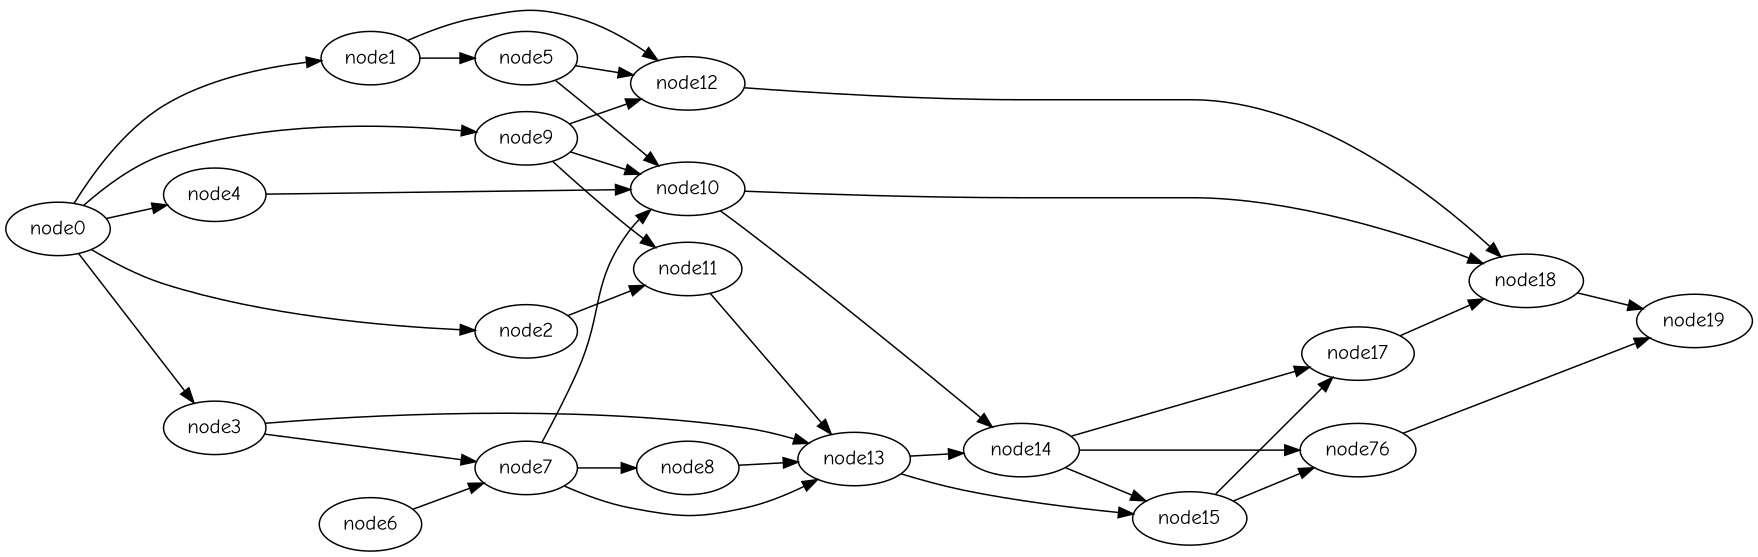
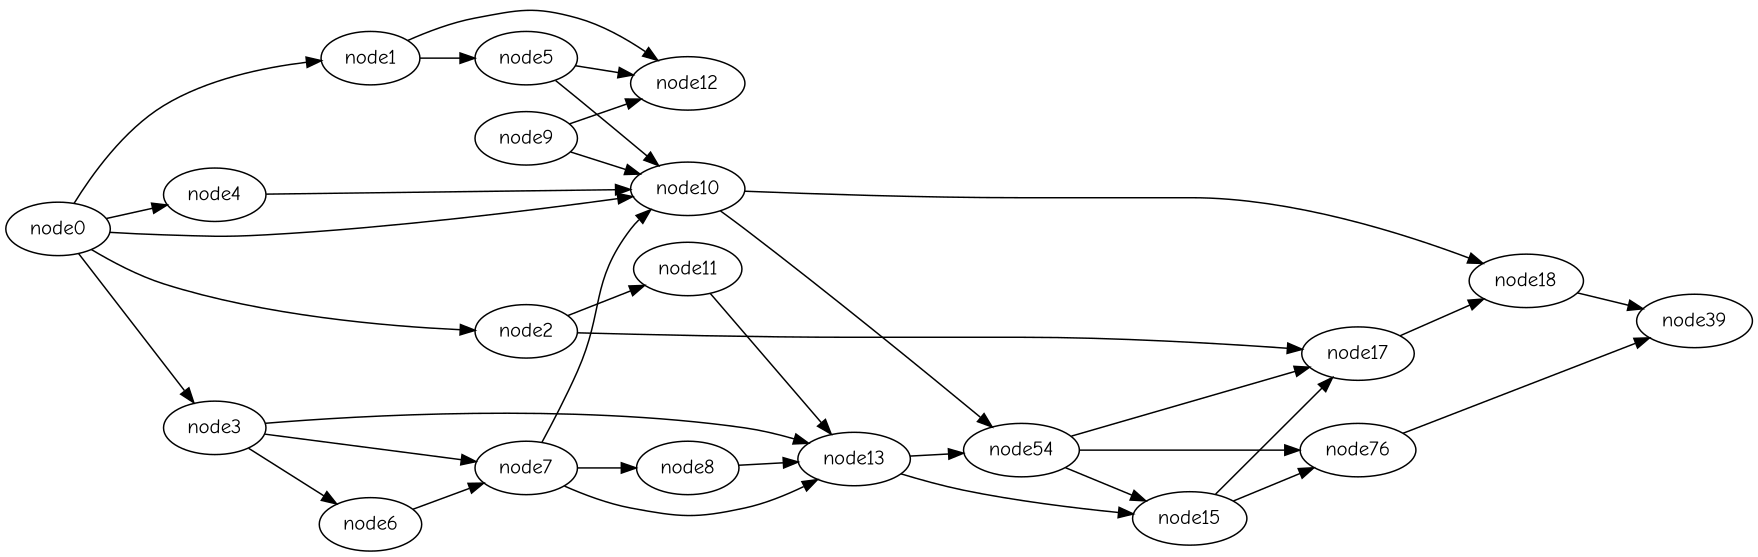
(1137, 100) -> none
(264, 133) -> (365, 228)
(597, 201) -> none
(1695, 321) -> (1695, 321)
none -> (933, 337)
(1021, 450) -> (1021, 450)
none -> (286, 472)
